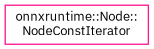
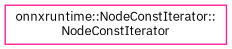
(77, 25) -> (116, 25)
